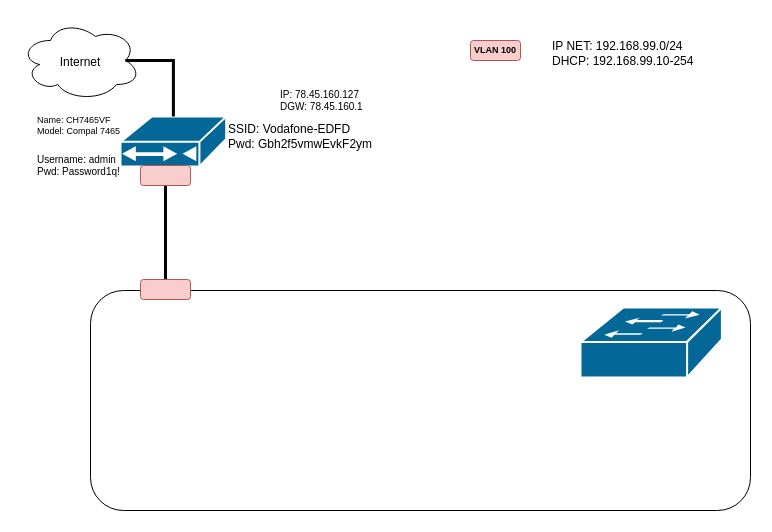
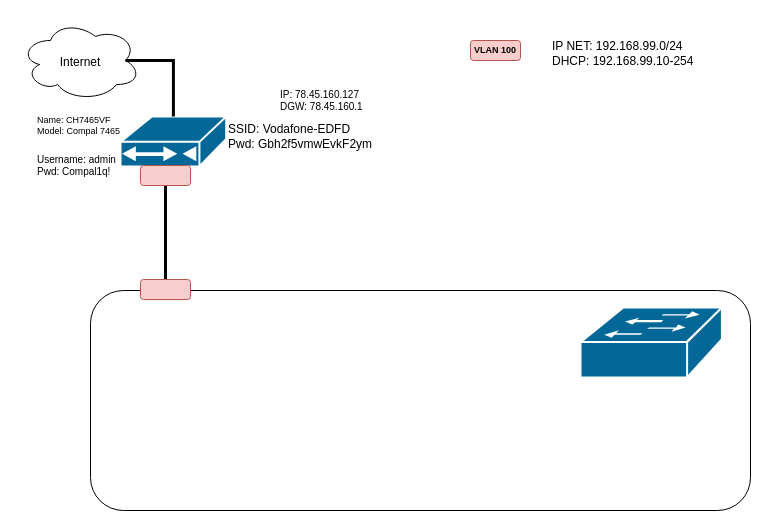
(80, 166) -> (77, 166)
